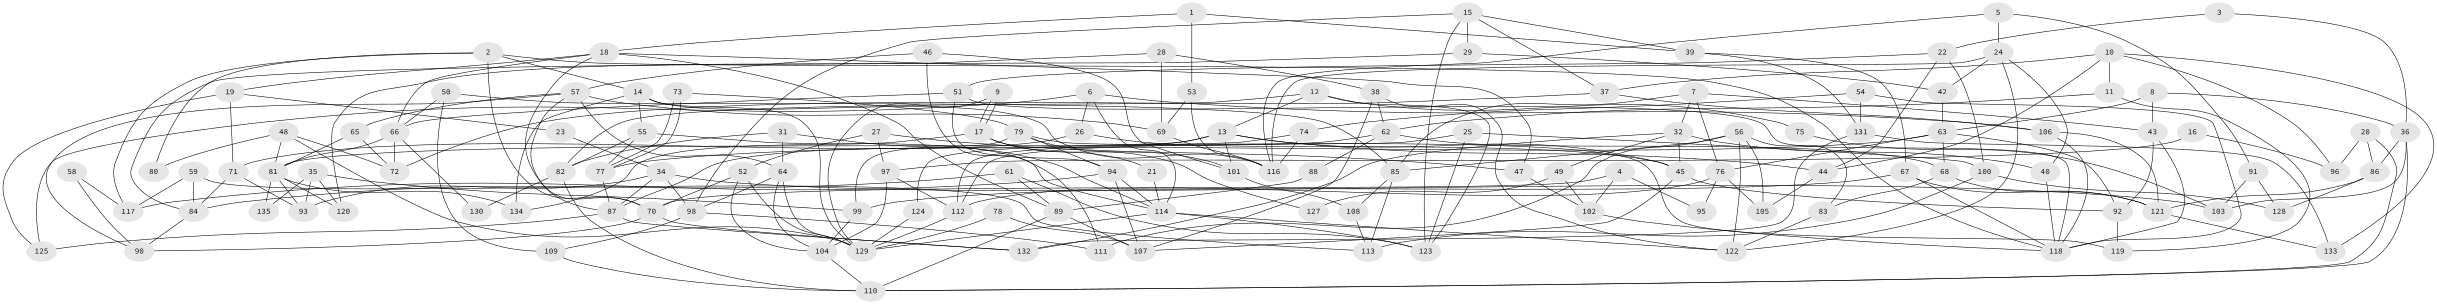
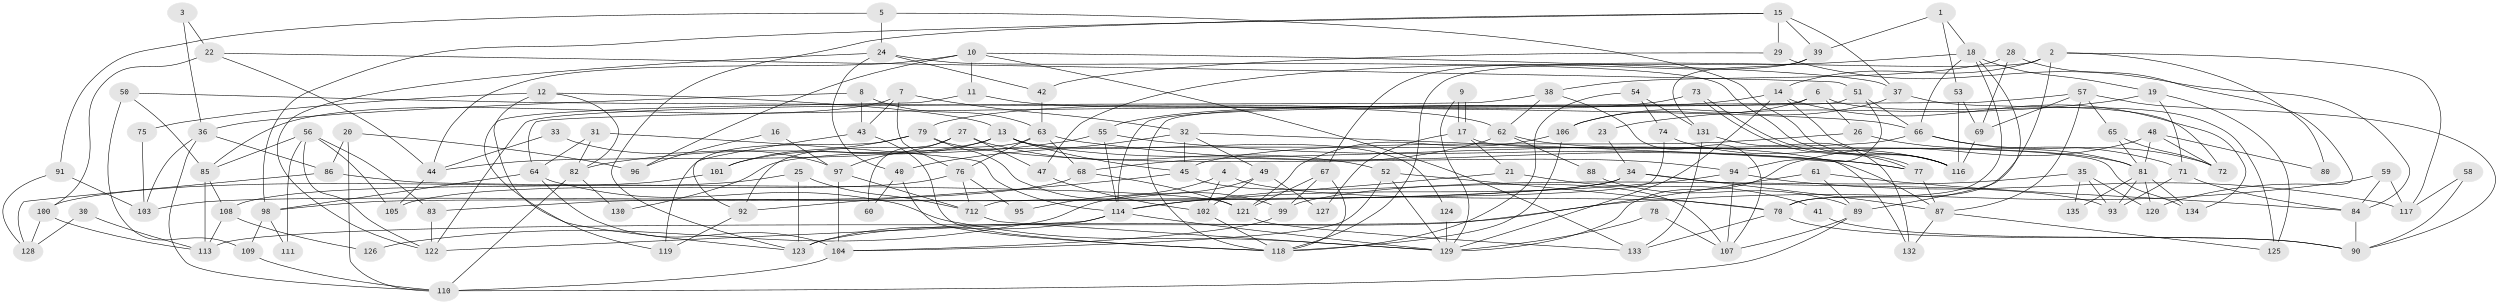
(928, 53) -> none
none -> (555, 132)
none -> (83, 212)
none -> (869, 212)
(958, 212) -> (972, 212)
none -> (1818, 212)
(835, 238) -> (1706, 232)
none -> (370, 252)
